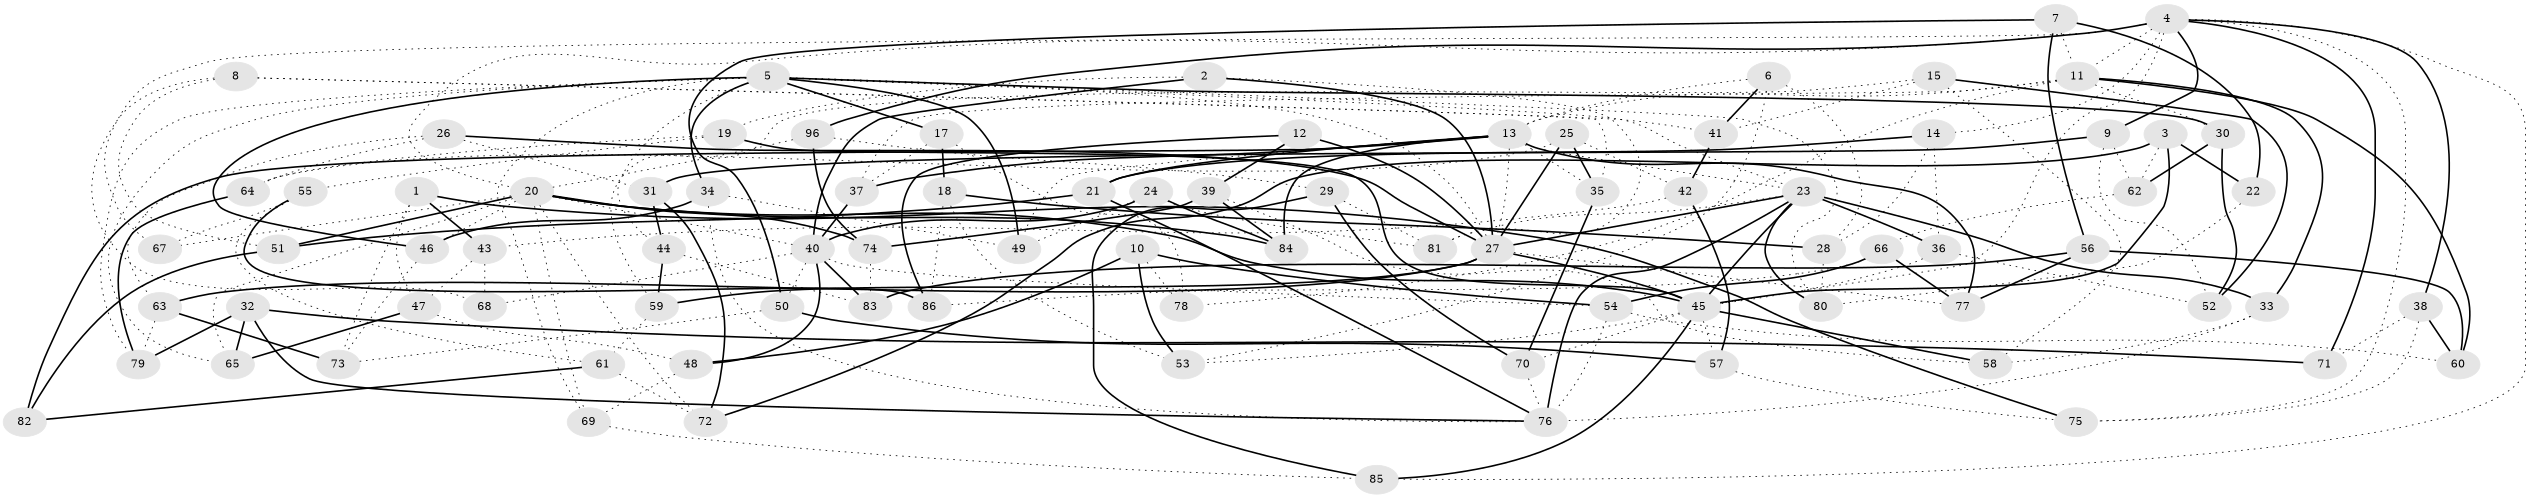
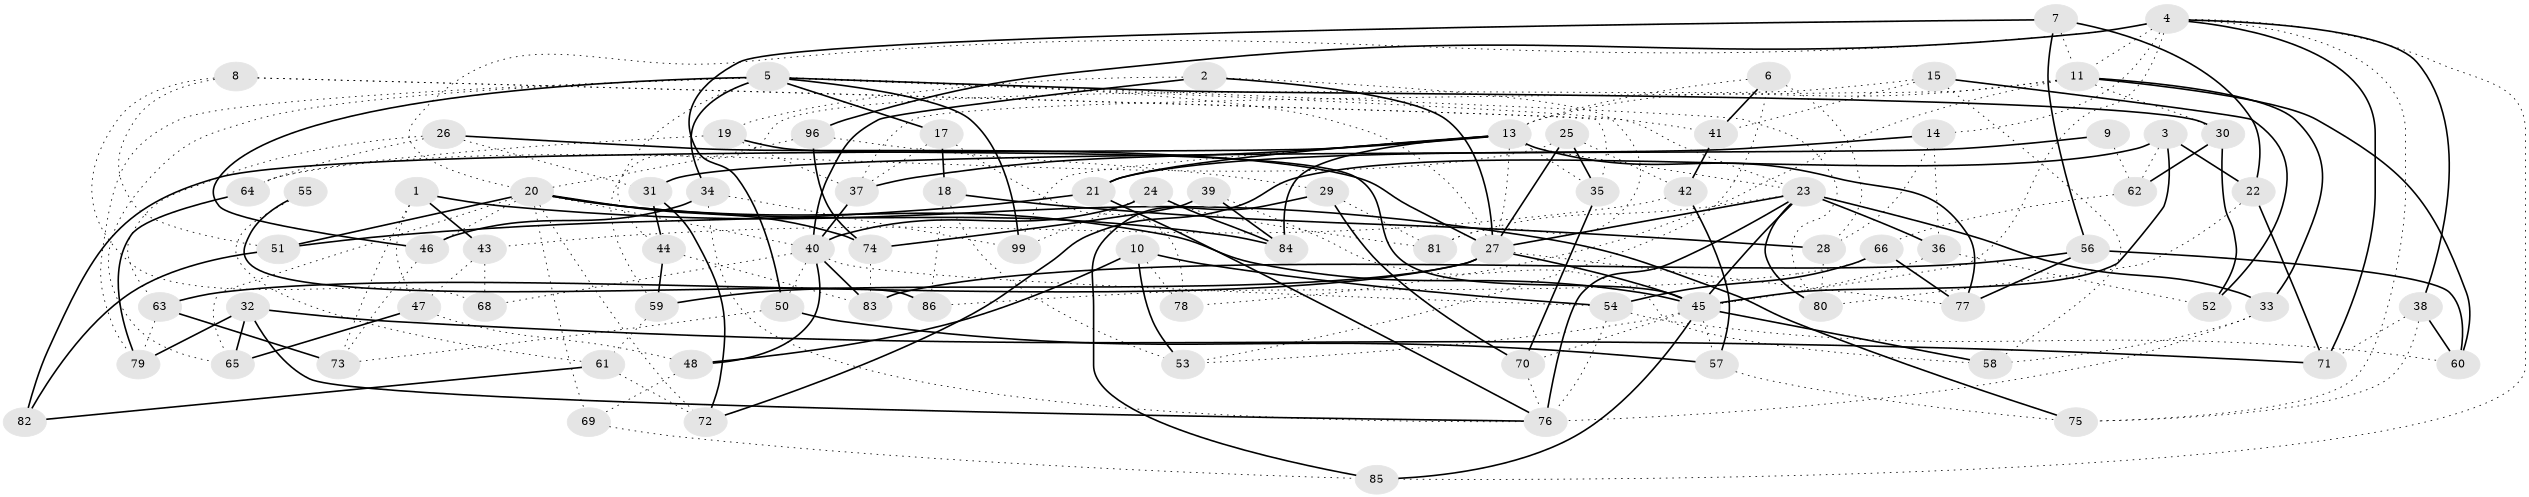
(2185, 96) -> none
(1300, 134) -> none
(486, 164) -> (808, 170)
(511, 169) -> none
(2142, 223) -> none
(160, 249) -> none
(1019, 249) -> (1019, 249)
none -> (2291, 281)
